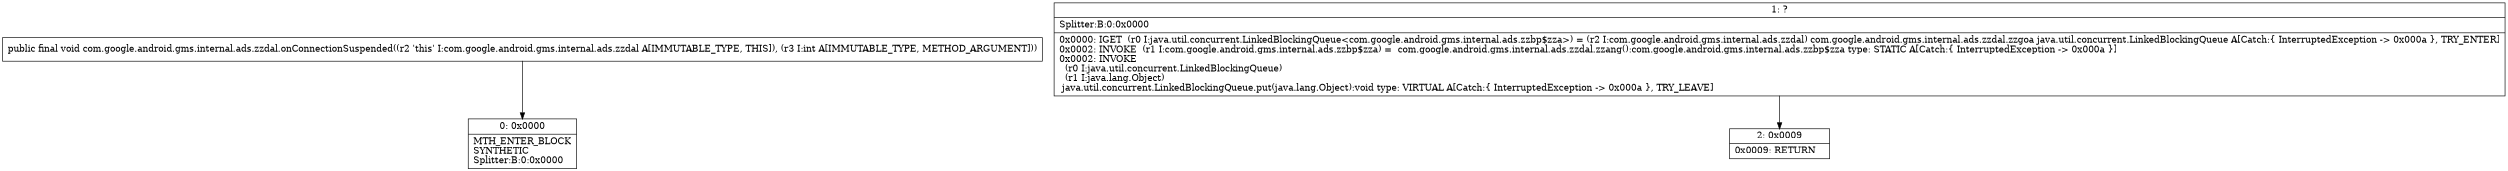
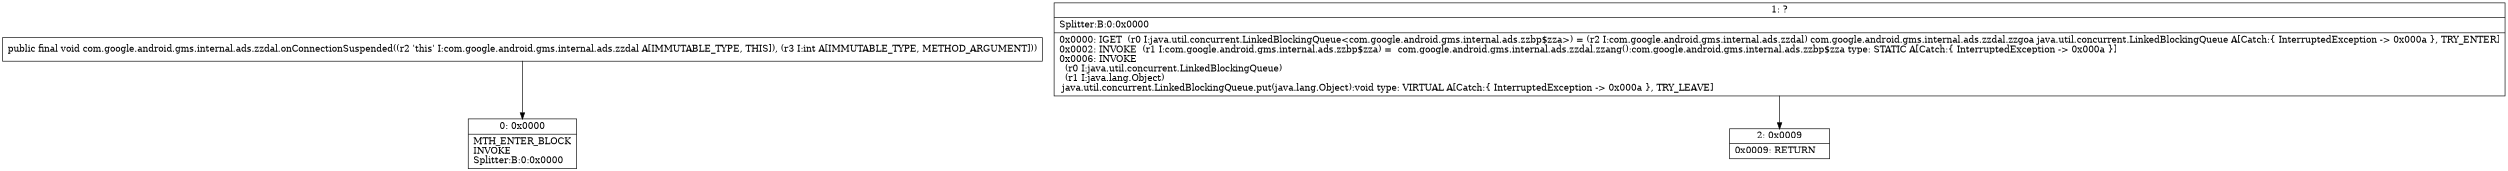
(1101, 59) -> (1101, 59)
(501, 151) -> (492, 151)
